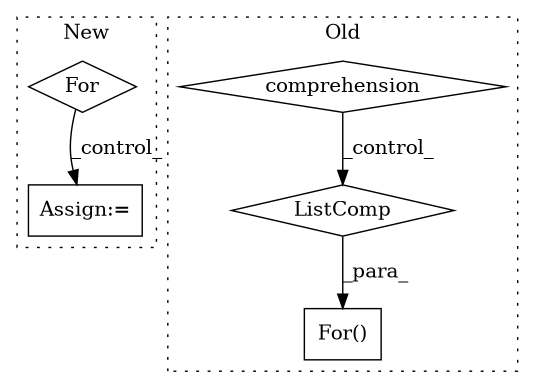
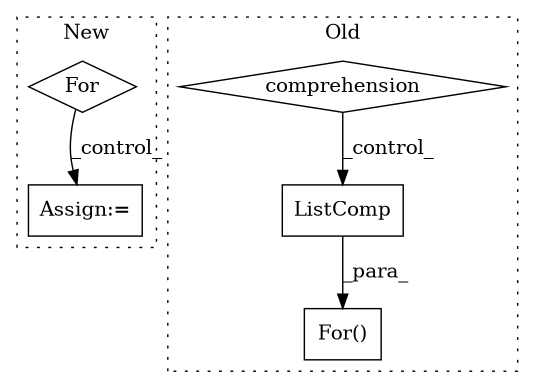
(343, 210) -> (343, 210)
